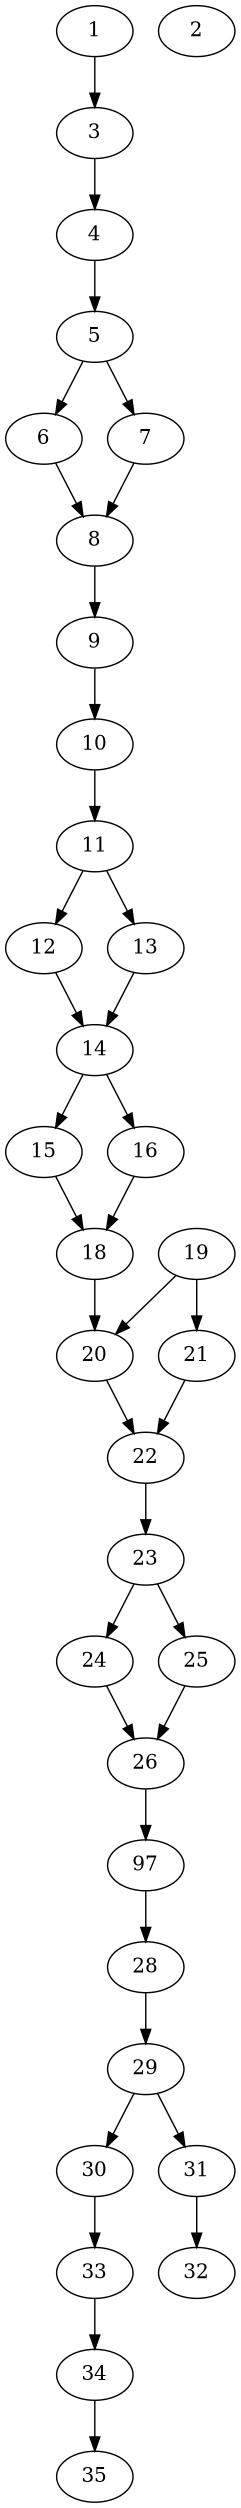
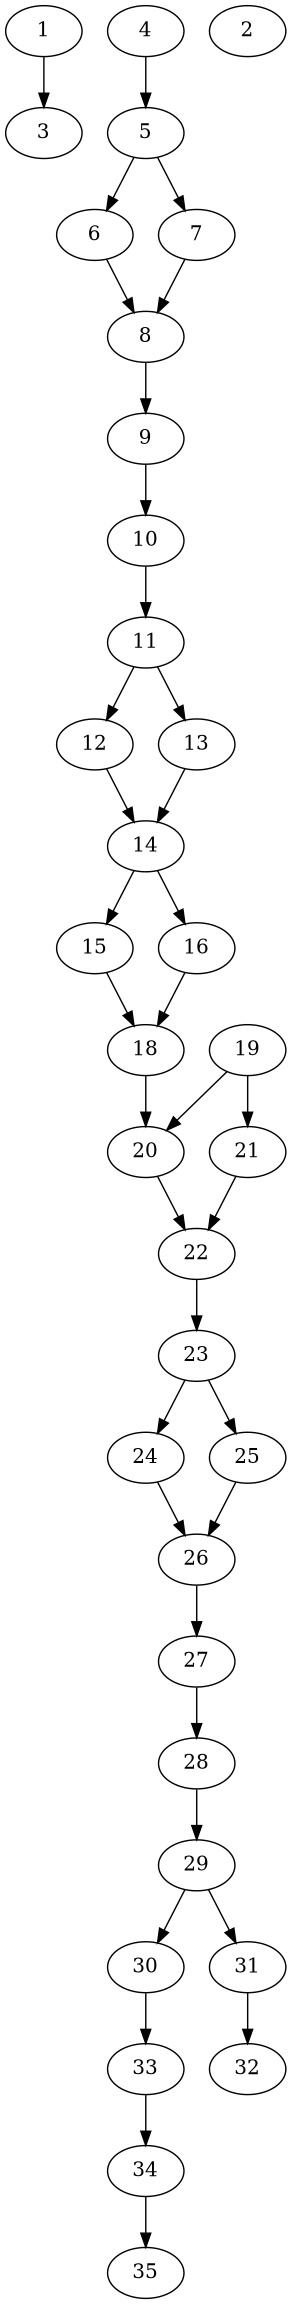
(95, 177) -> none
(146, 1865) -> (197, 1662)
